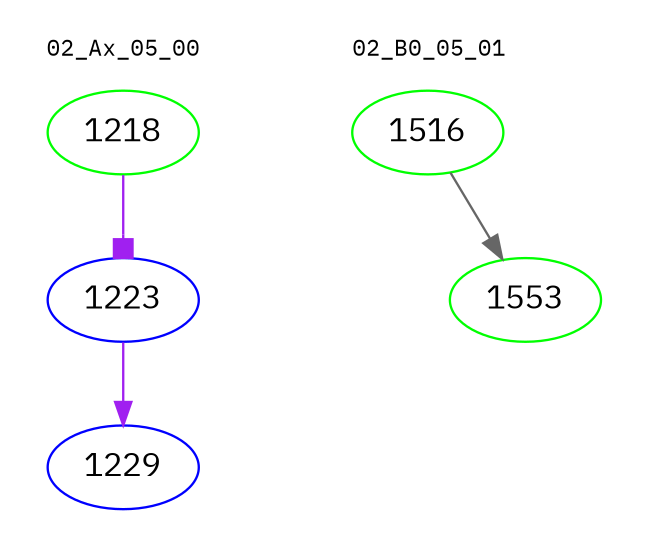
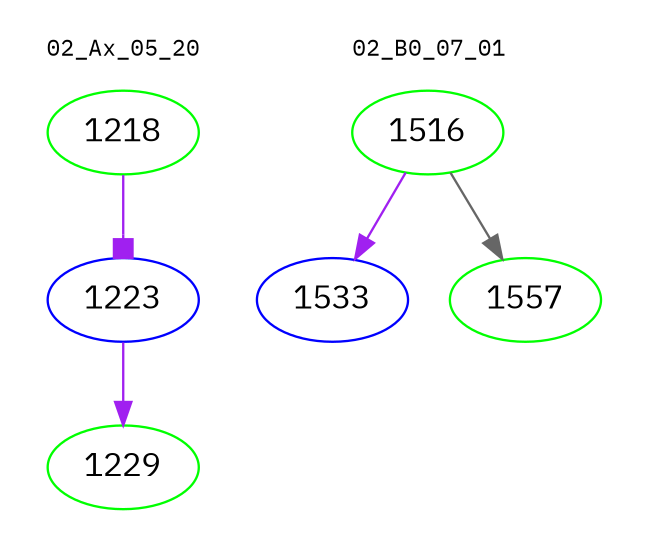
(124, 50) -> (124, 50)
(430, 50) -> (430, 50)
none -> (332, 300)
(525, 300) -> (525, 300)
(123, 467) -> (123, 467)
